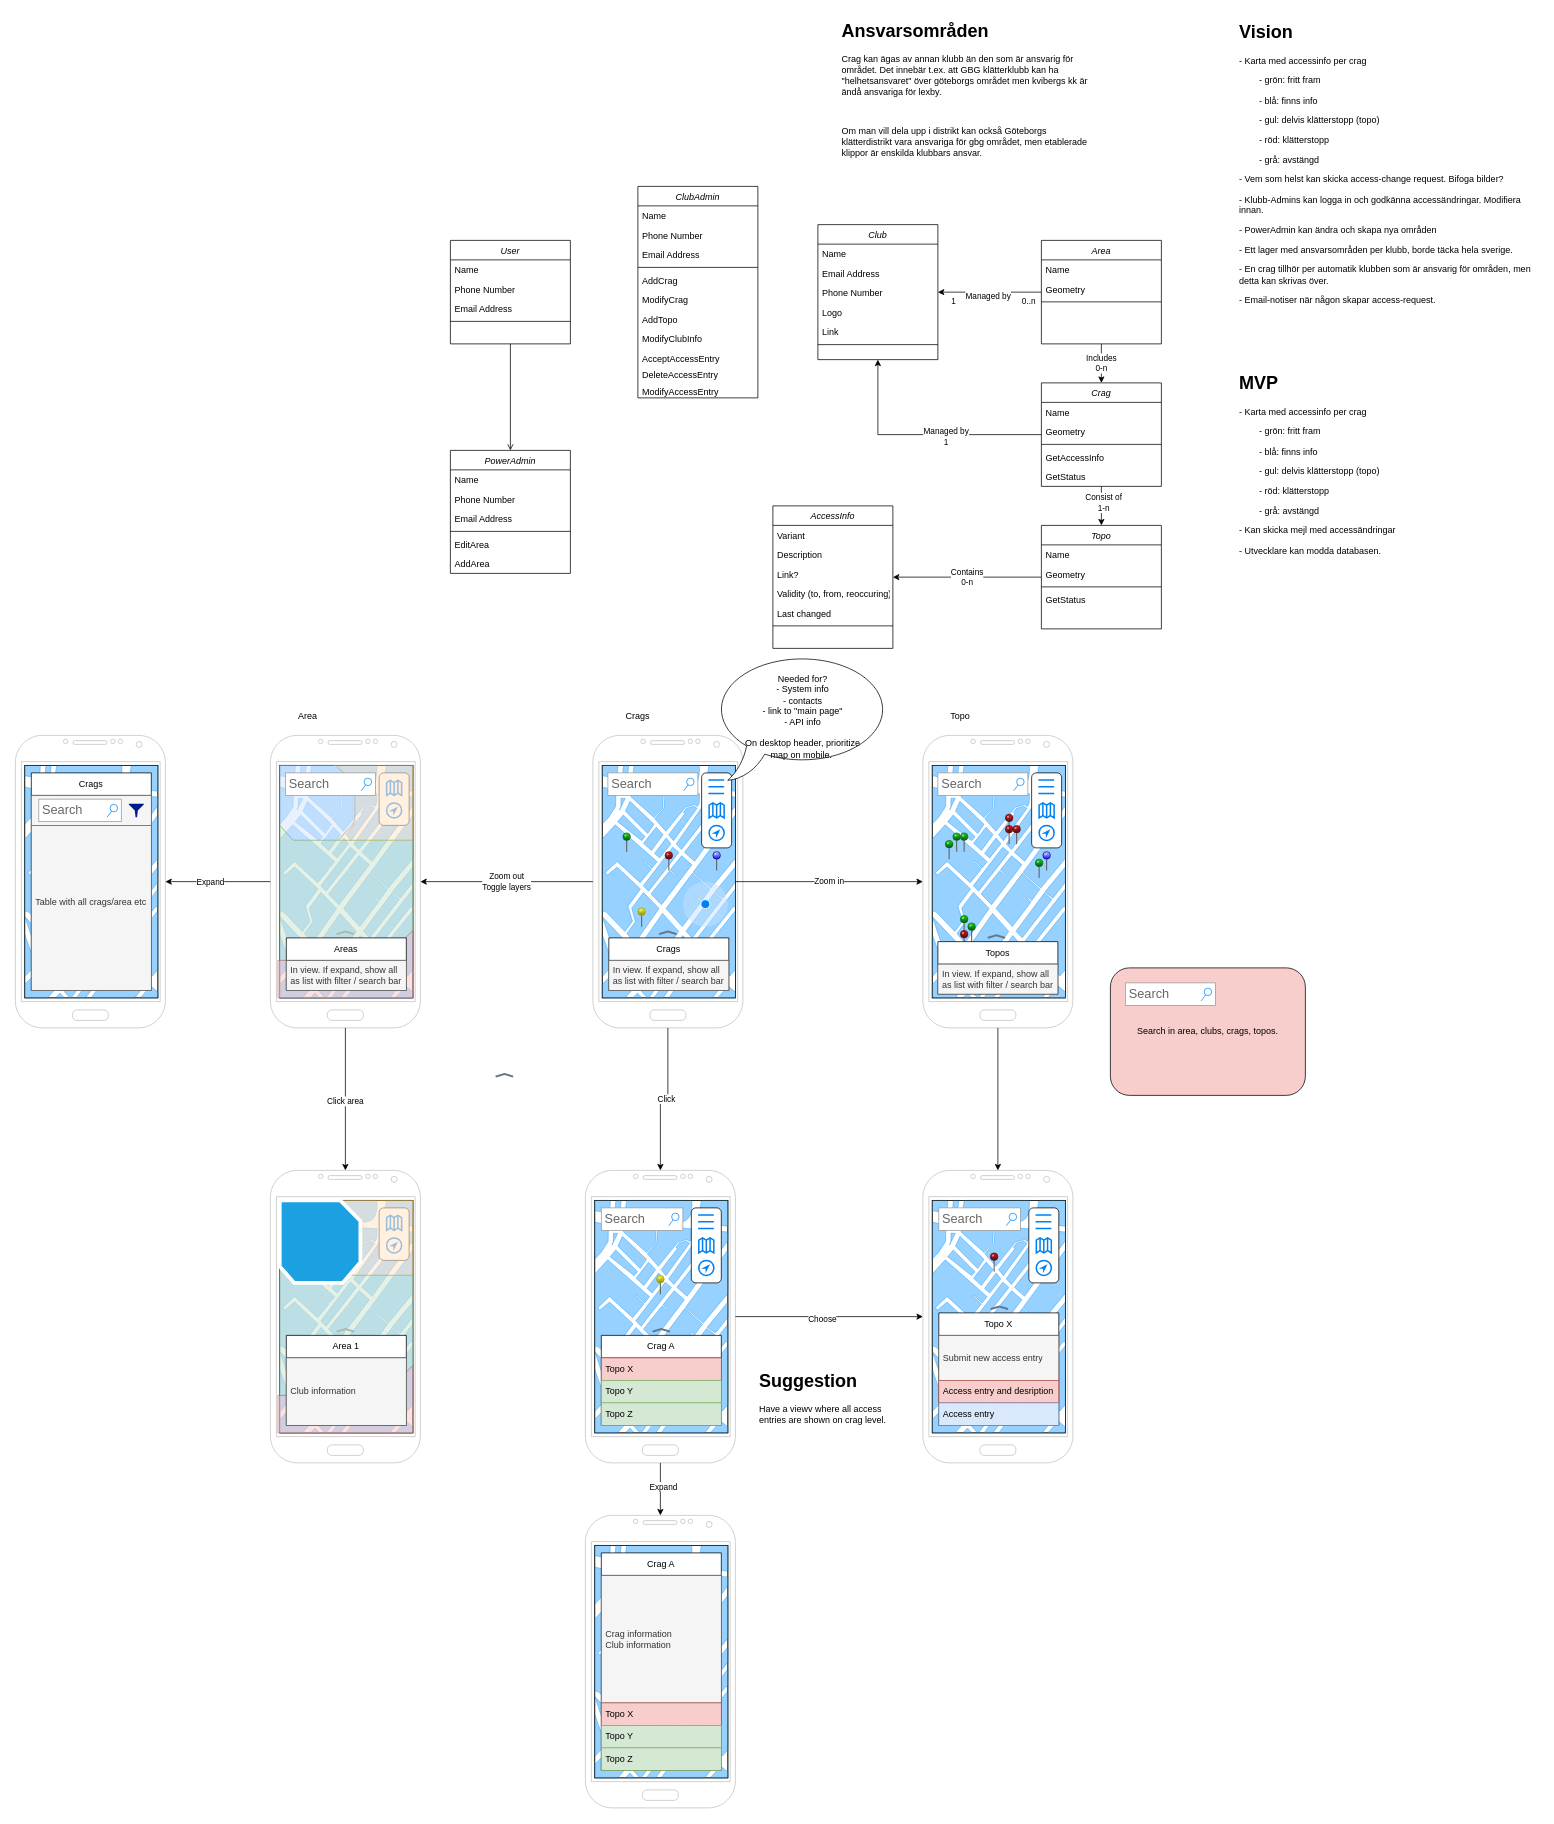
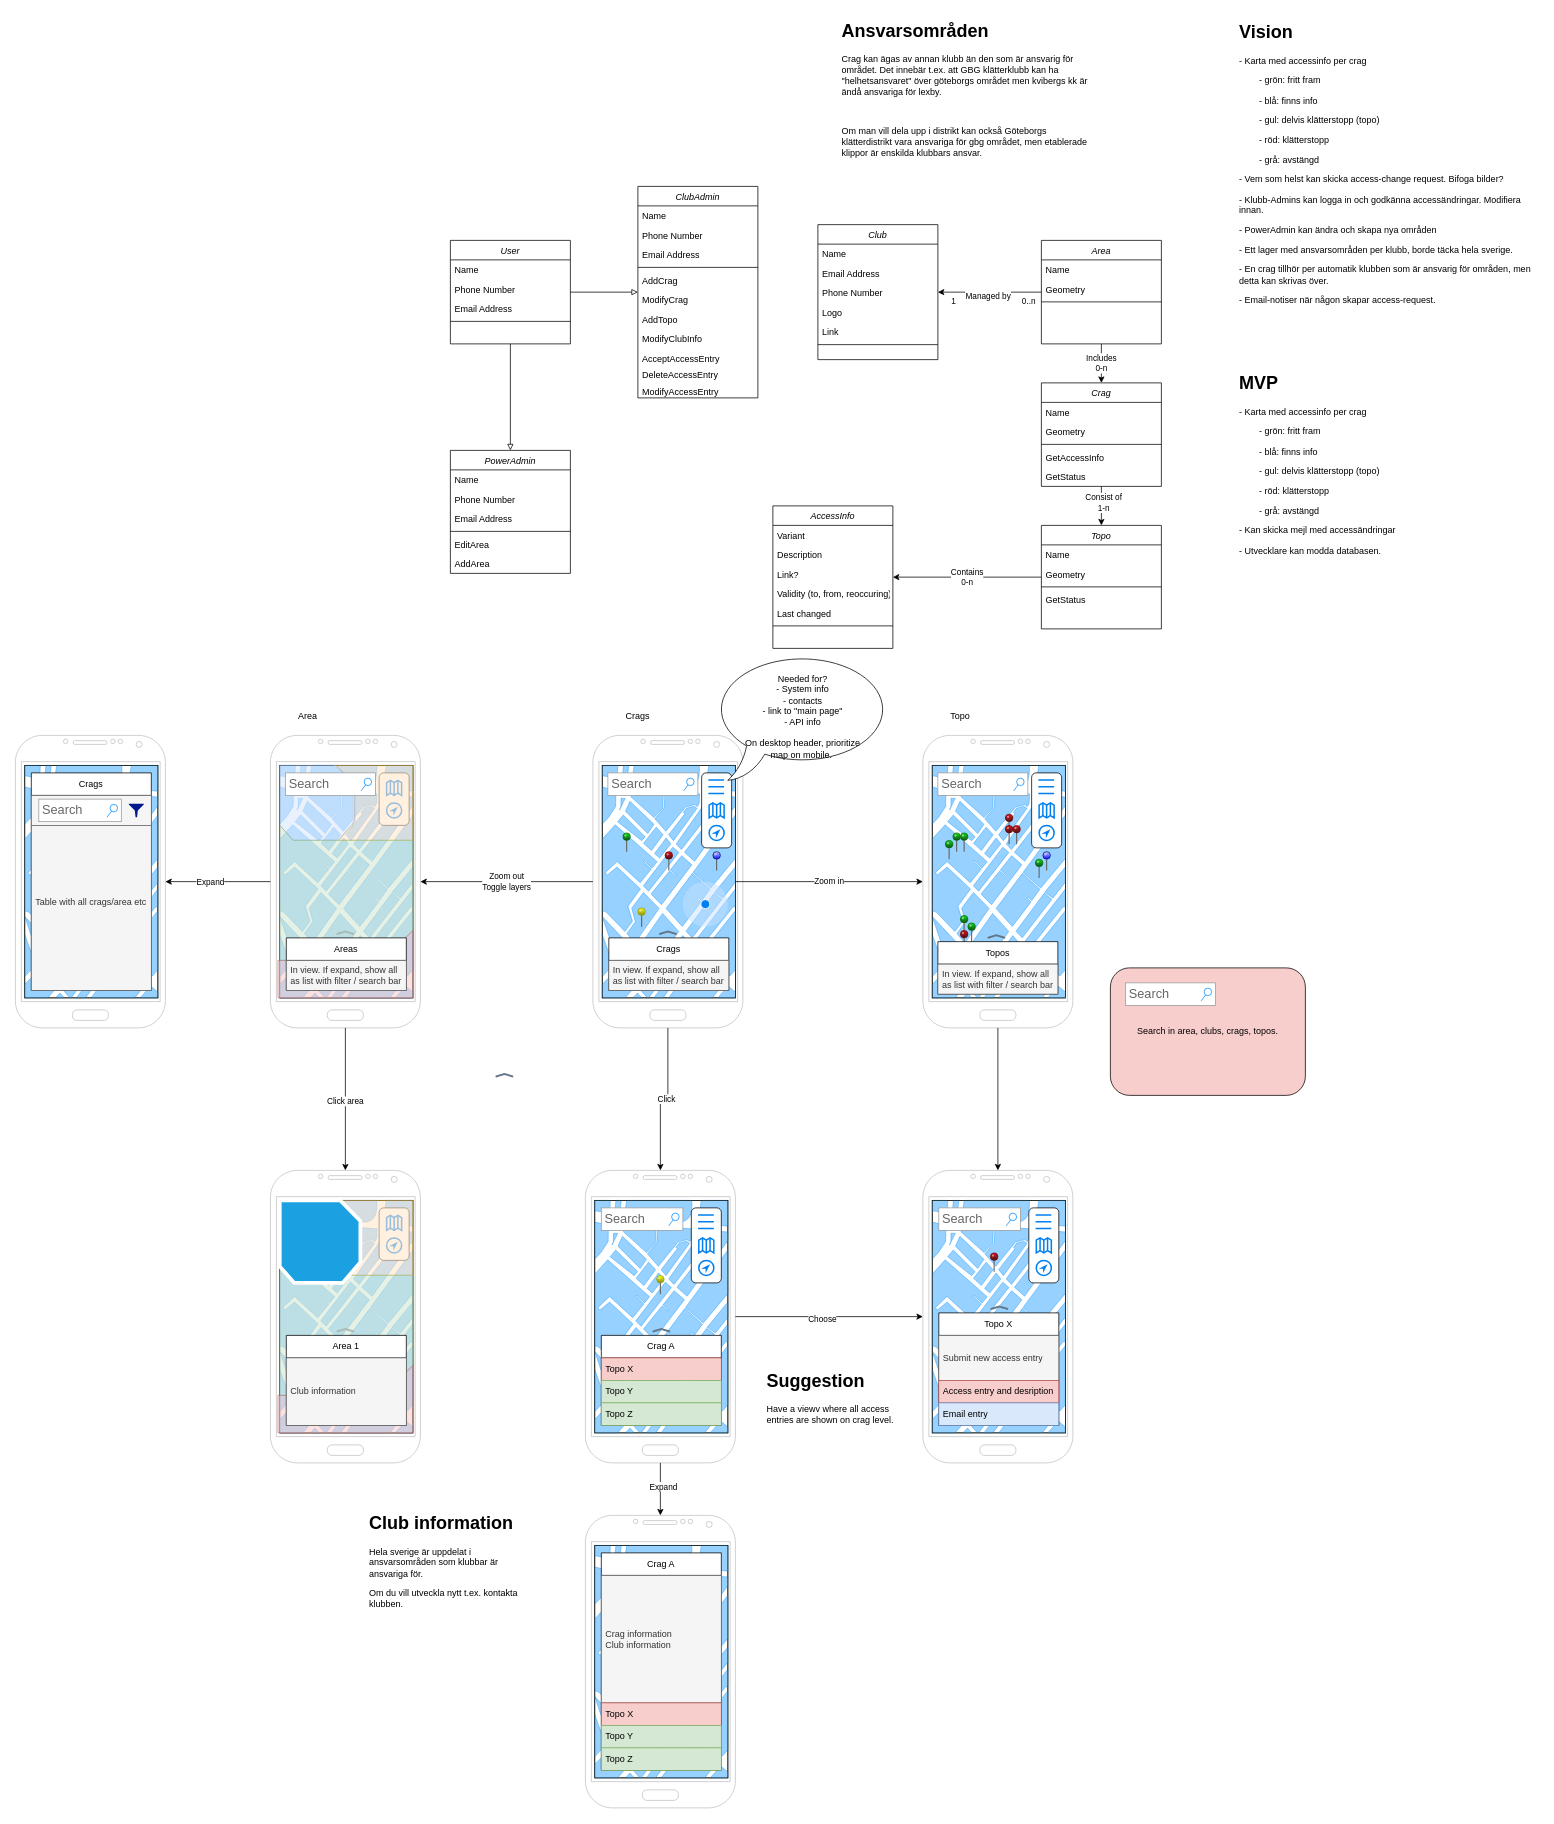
none -> (602, 292)
(957, 435) -> none
(510, 445) -> (510, 443)
(825, 1410) -> (833, 1410)
(972, 1414) -> (967, 1414)
none -> (450, 1602)
